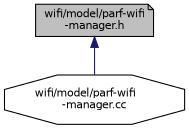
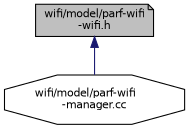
(95, 20) -> (95, 20)
